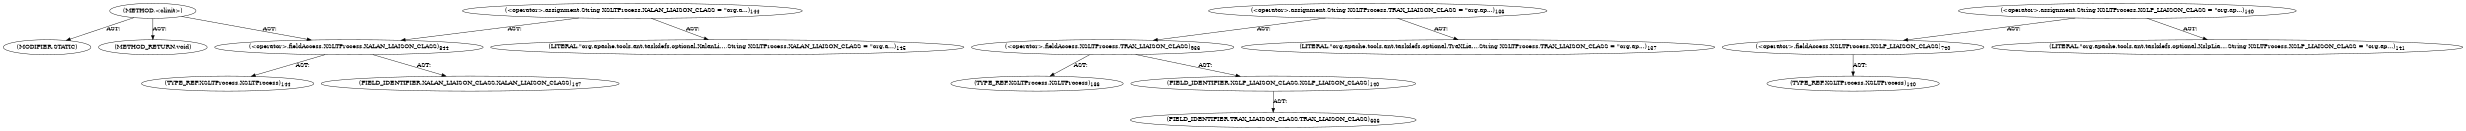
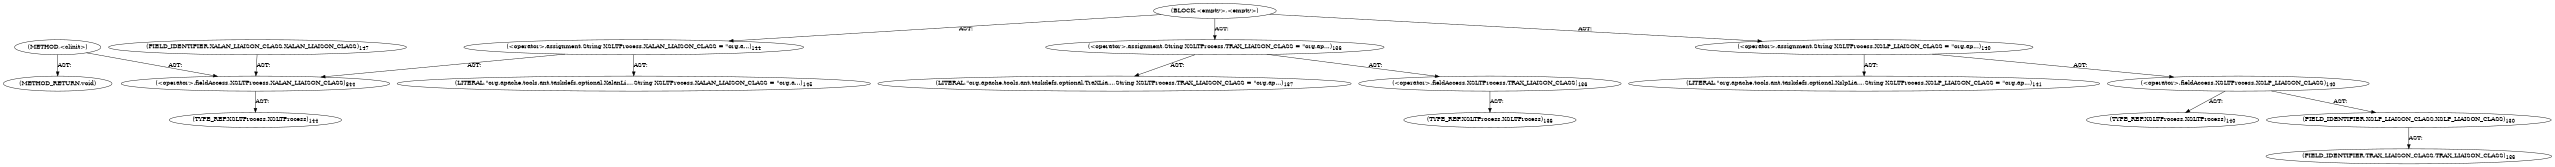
none -> (1215, 11)
(47, 47) -> none
(1195, 47) -> (1583, 83)
(1946, 47) -> (2331, 83)
(407, 65) -> (257, 63)
(1186, 65) -> (2321, 101)
(1375, 83) -> (2510, 119)
(1375, 119) -> (2511, 156)
